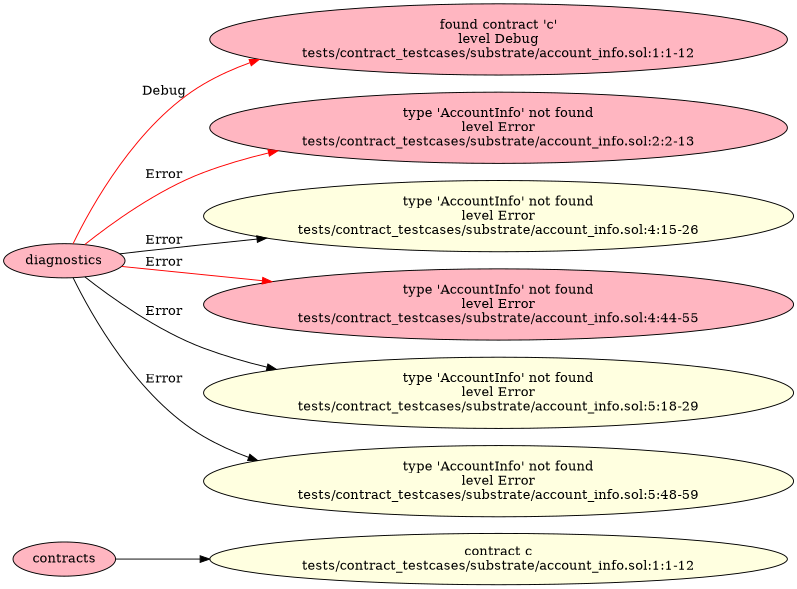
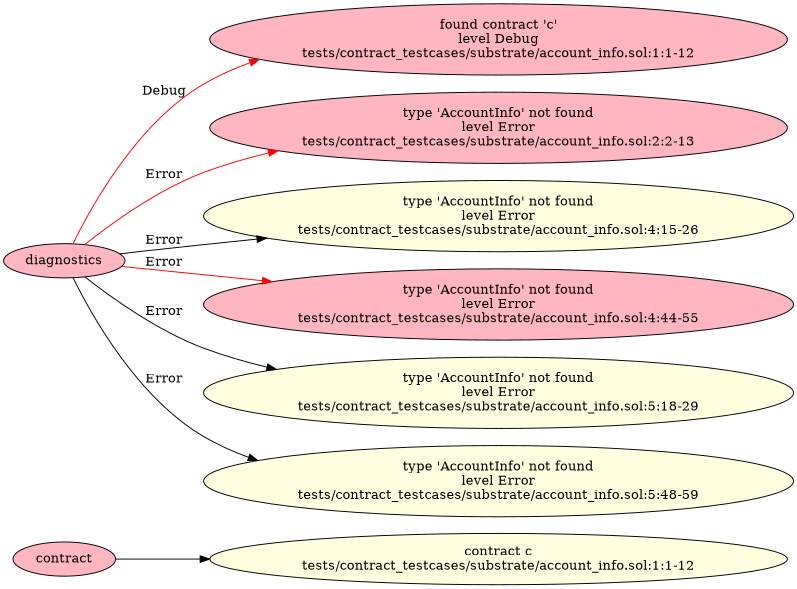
(64, 559) -> (64, 559)
